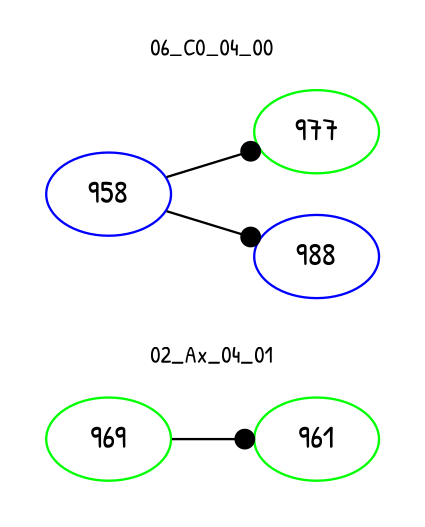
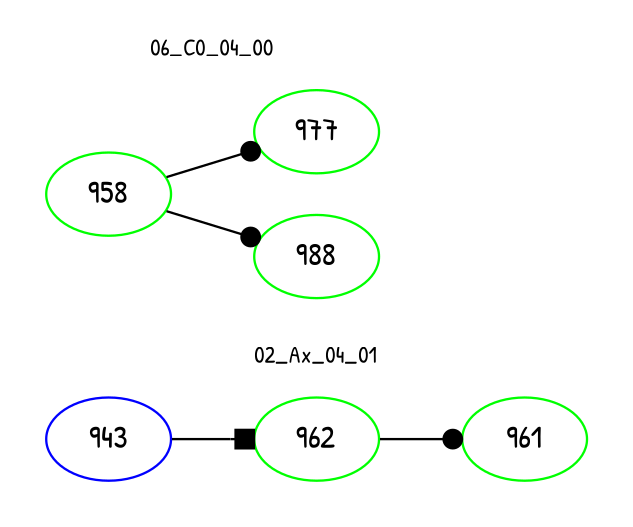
(109, 194) -> (109, 194)
(317, 257) -> (317, 257)
(109, 439) -> (317, 439)
none -> (109, 439)
